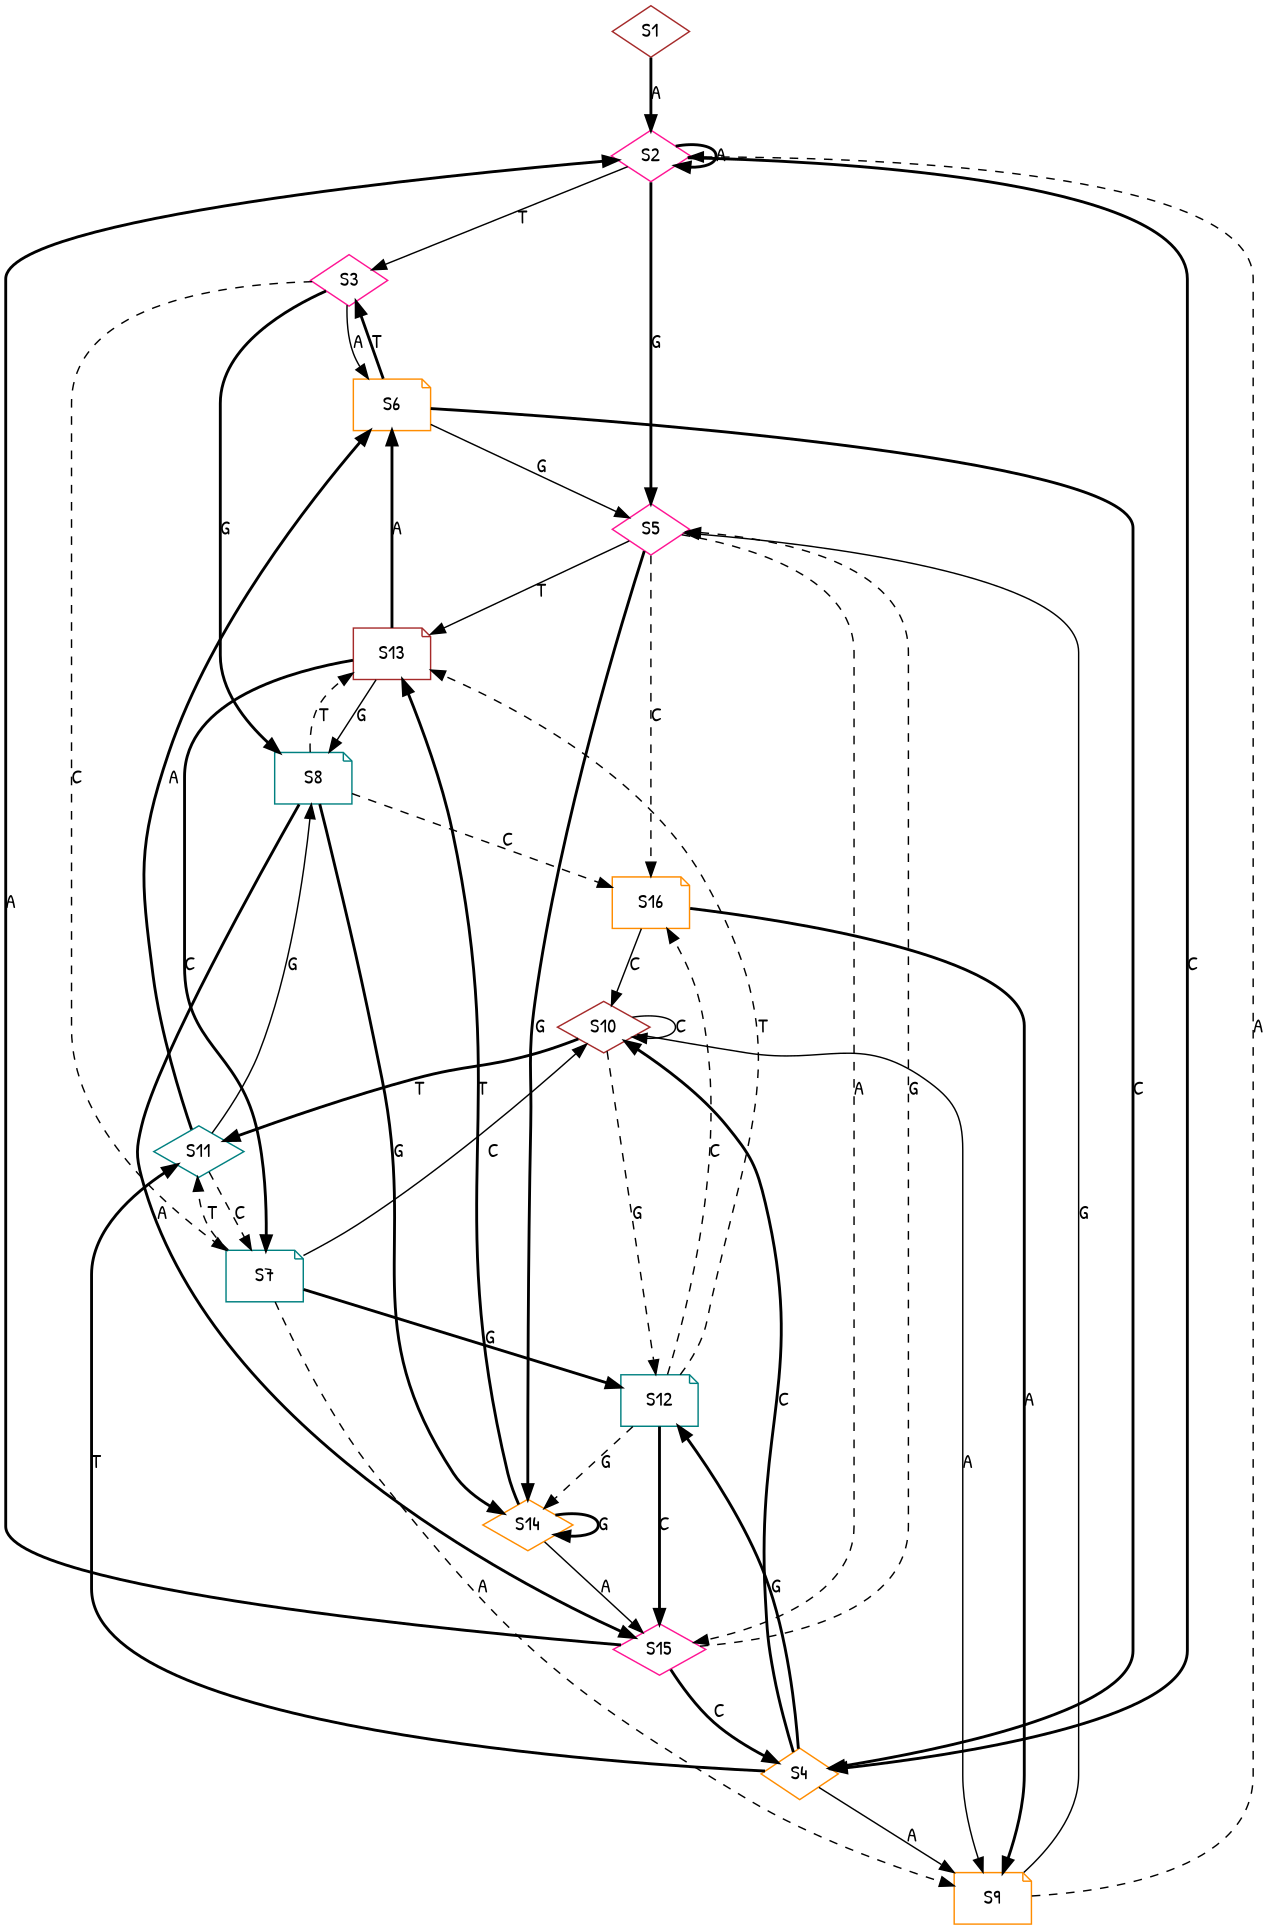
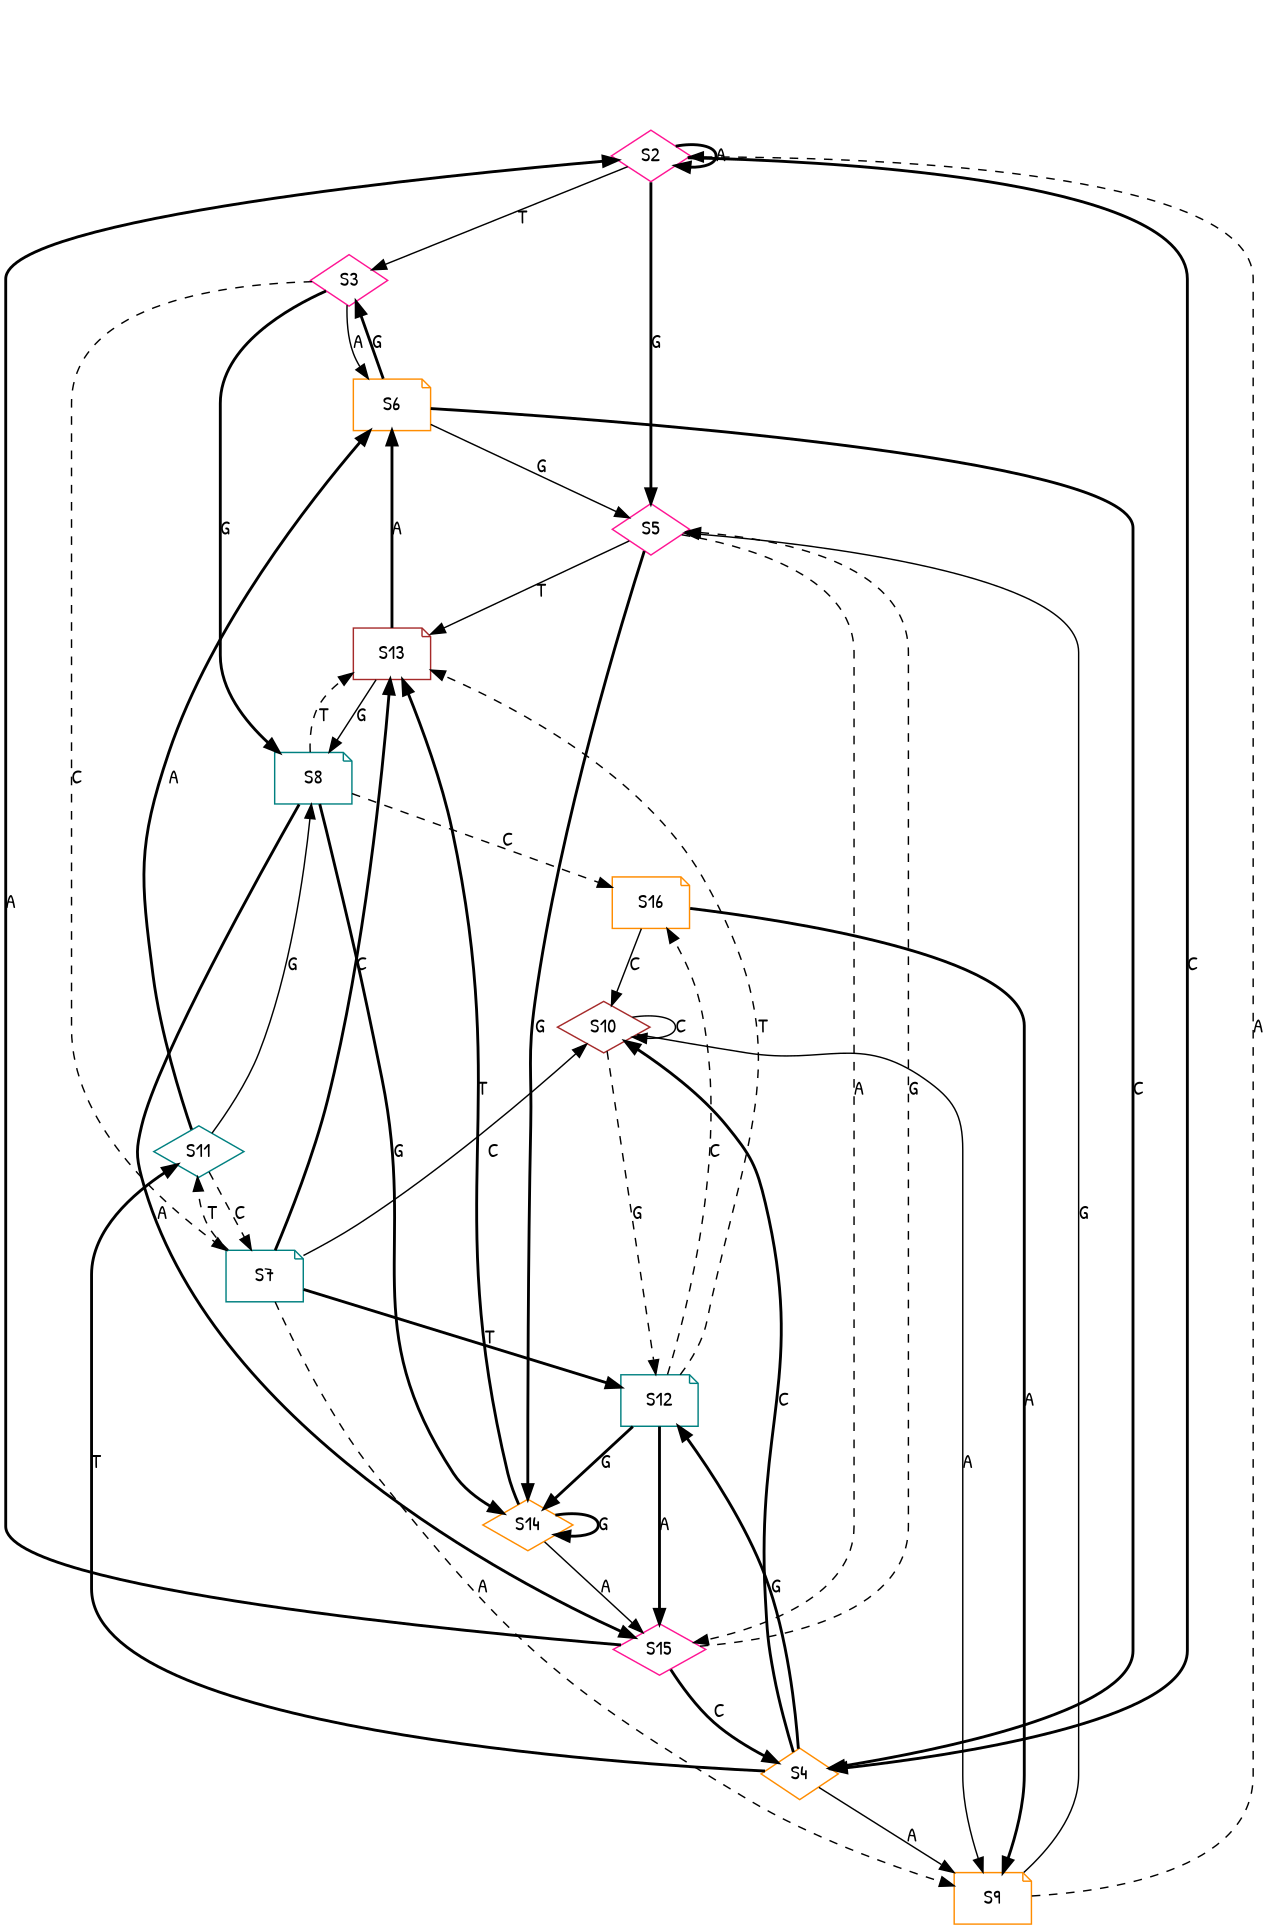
(651, 31) -> none
(377, 343) -> (377, 343)
(651, 709) -> none
(185, 905) -> (351, 991)
(407, 1081) -> none
(490, 1338) -> (490, 1338)
(594, 1462) -> (594, 1462)
(664, 1525) -> (664, 1525)
